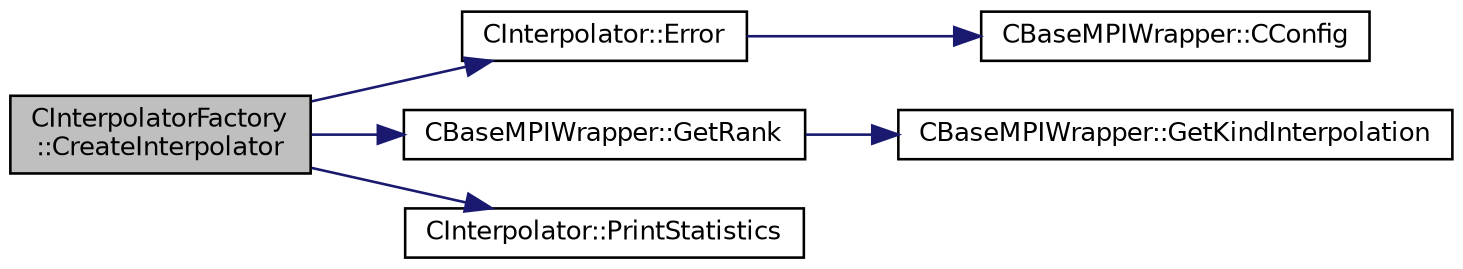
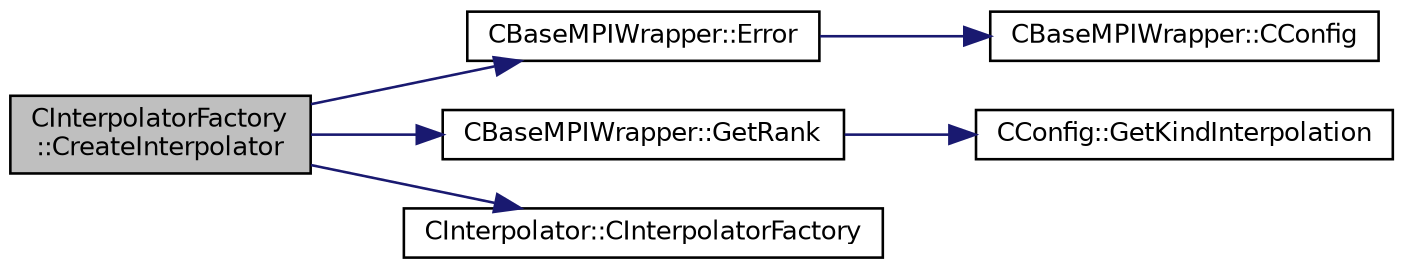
(605, 36) -> (643, 36)
(1175, 135) -> (1184, 135)
(605, 233) -> (643, 233)
